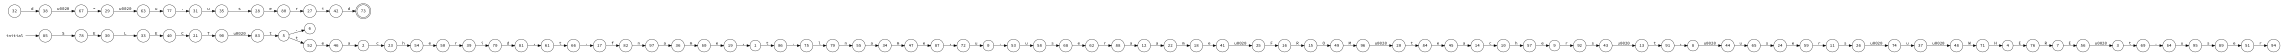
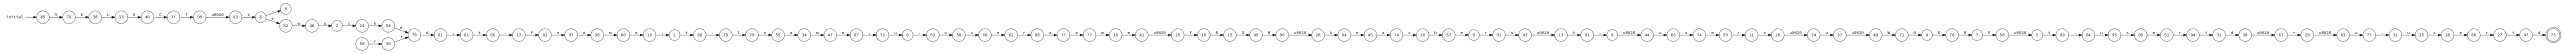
none -> (2205, 35)
(428, 46) -> (400, 30)
